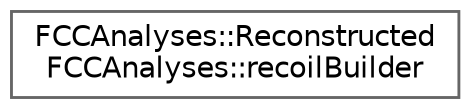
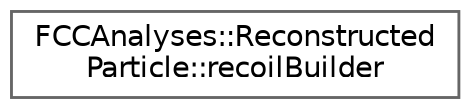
(235, 54) -> (235, 54)
